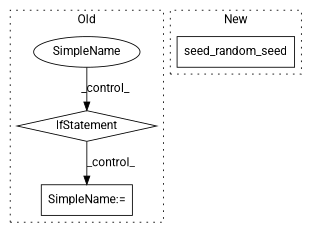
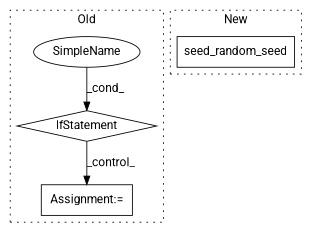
(106, 89) -> (106, 89)
(87, 200) -> (87, 200)
